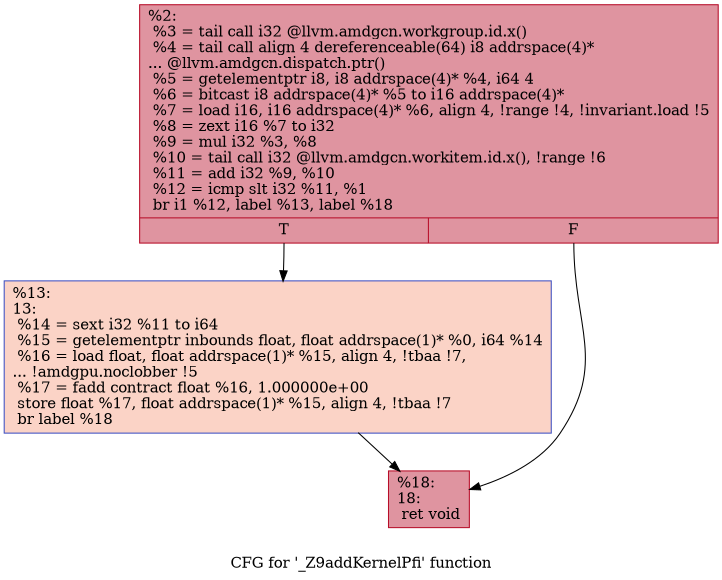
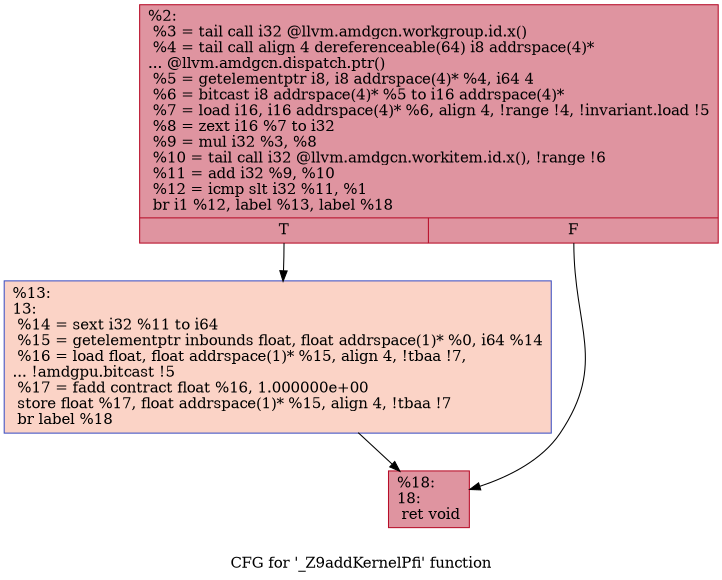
(106, 372) -> (94, 372)
